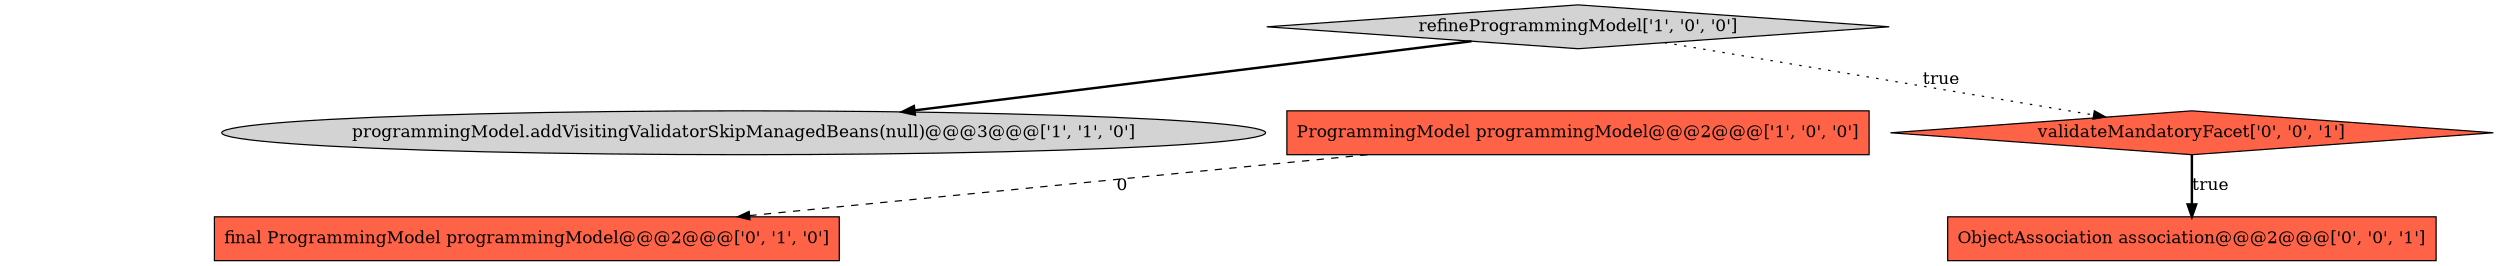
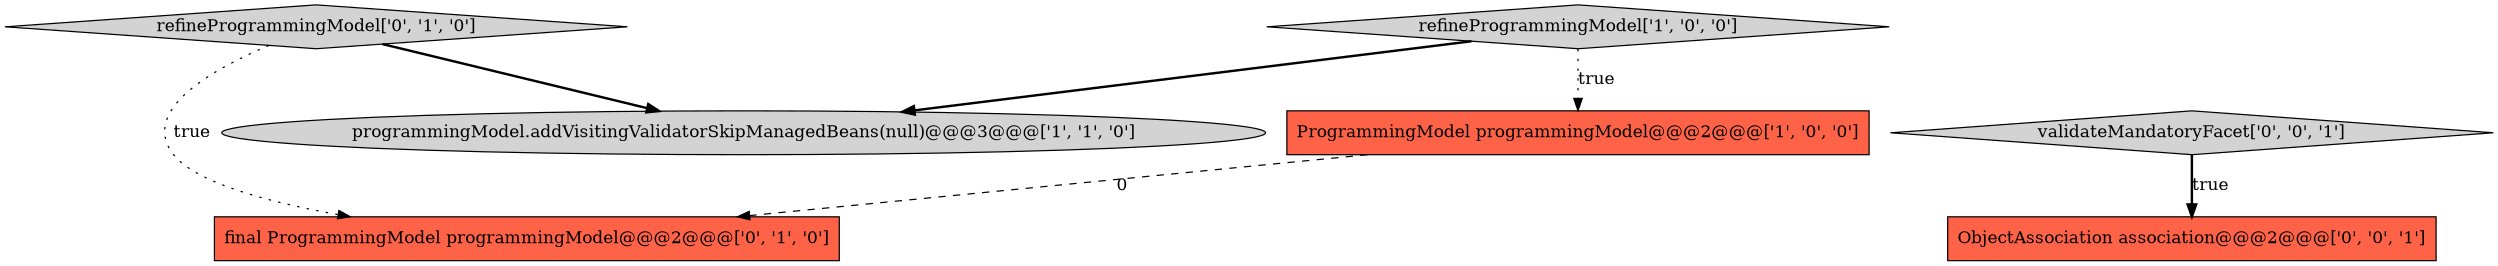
none -> (316, 27)
(1879, 79) -> (1578, 74)
(2192, 133) -> (2192, 133)
